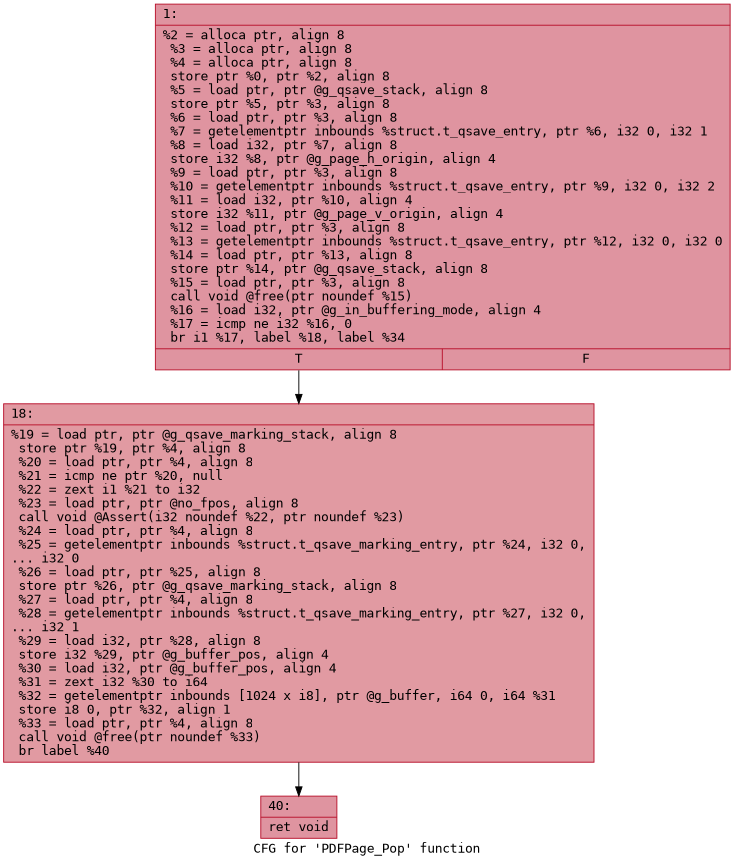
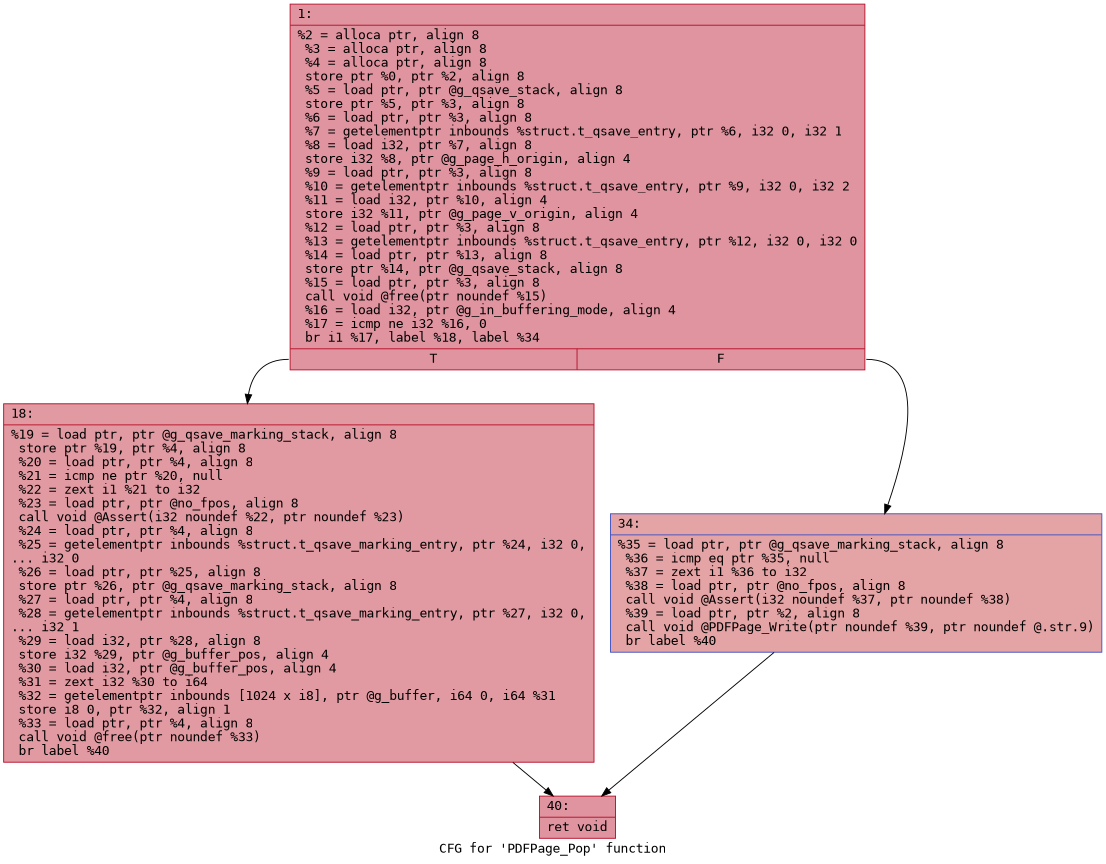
none -> (856, 583)
